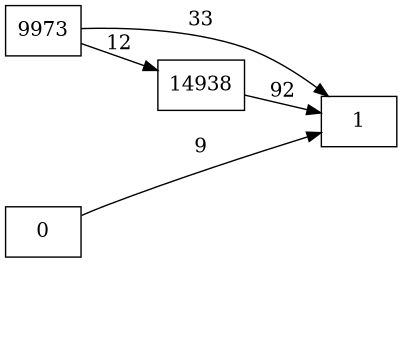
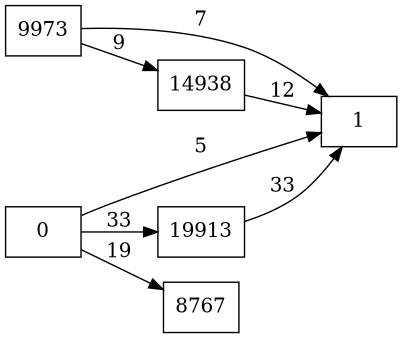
(201, 20) -> (201, 20)
(119, 44) -> (119, 44)
(283, 92) -> (283, 92)
(201, 147) -> (201, 147)
none -> (201, 232)
none -> (201, 307)
